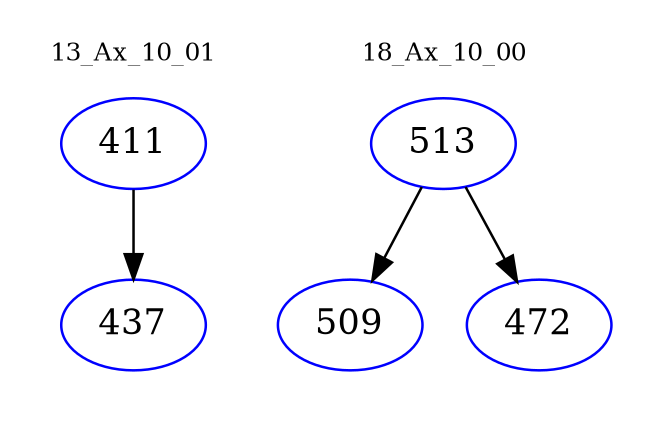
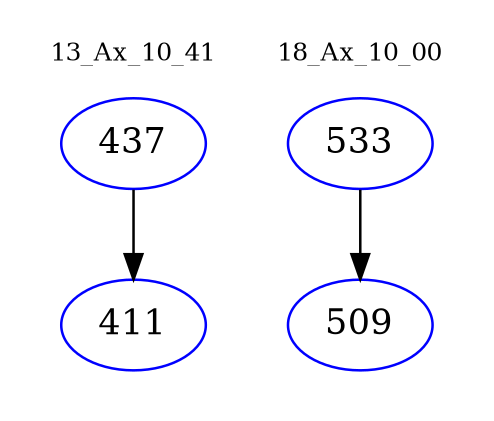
(134, 54) -> (134, 54)
(443, 144) -> (360, 144)
(134, 222) -> (134, 222)
(539, 325) -> none
